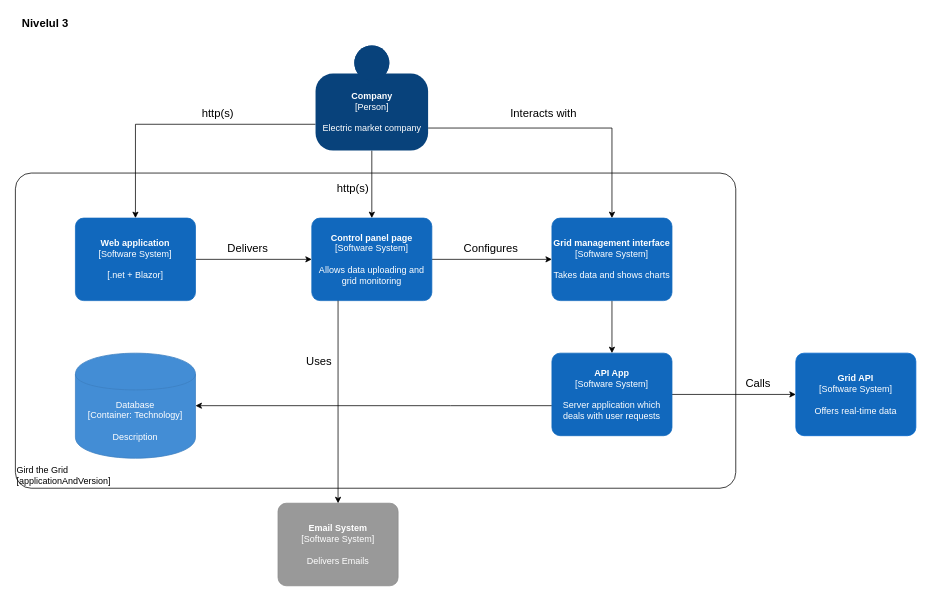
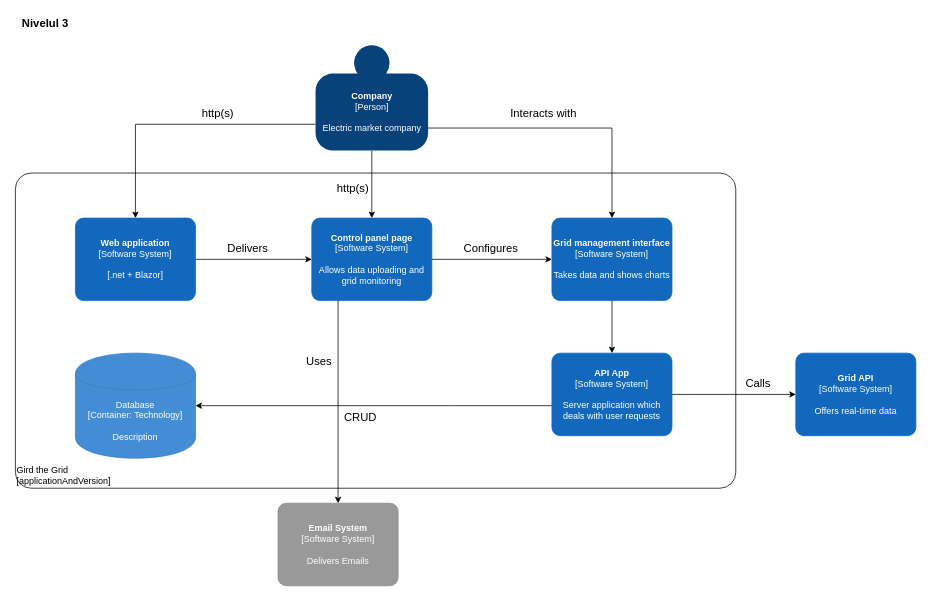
none -> (360, 417)
